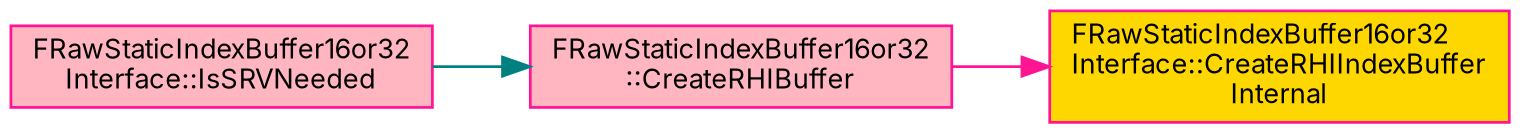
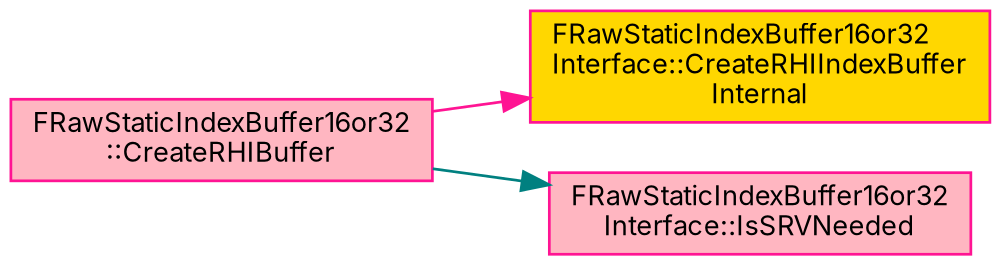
(468, 67) -> (477, 175)
